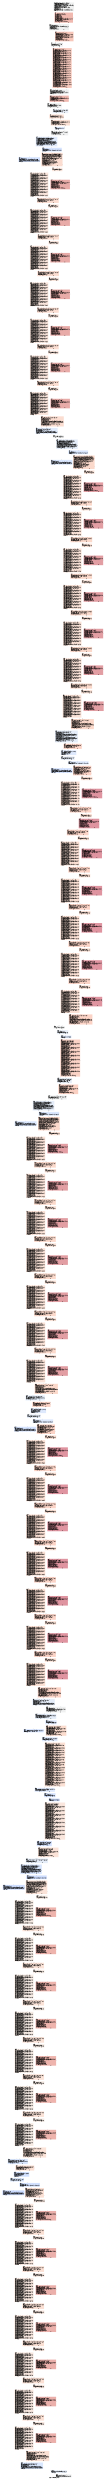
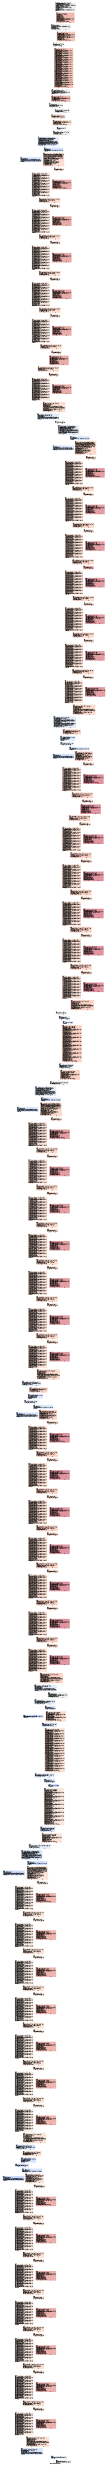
(39, 368) -> none
(87, 582) -> (88, 568)
